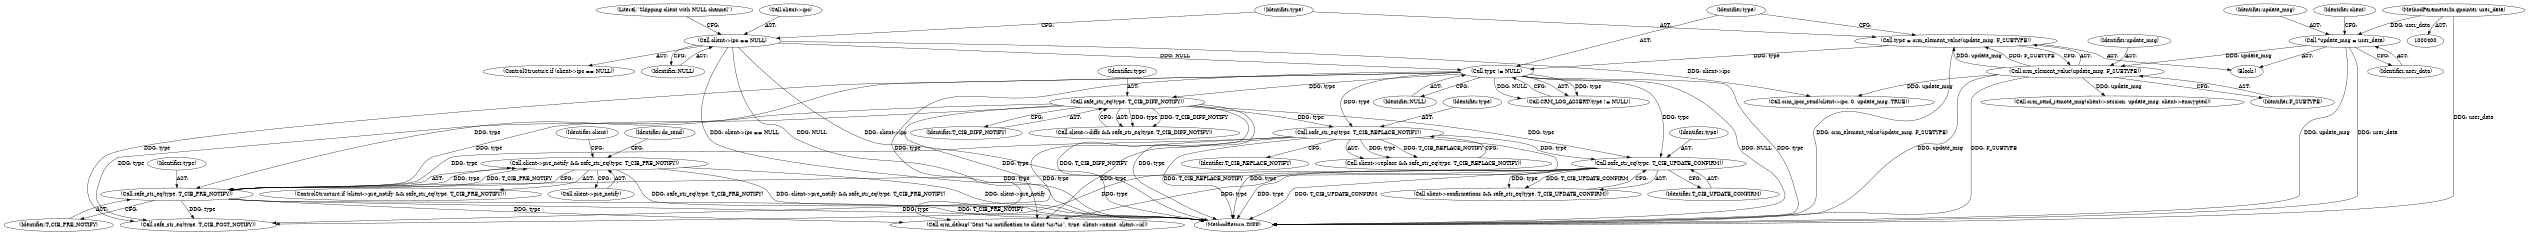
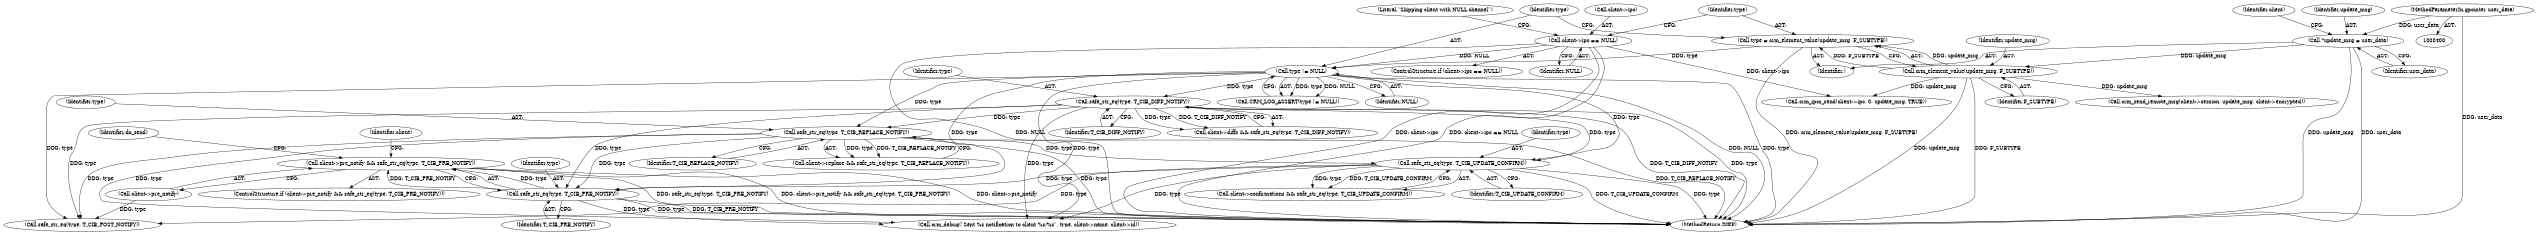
(2247, 72) -> (1832, 72)
none -> (775, 151)
(187, 208) -> (117, 209)
